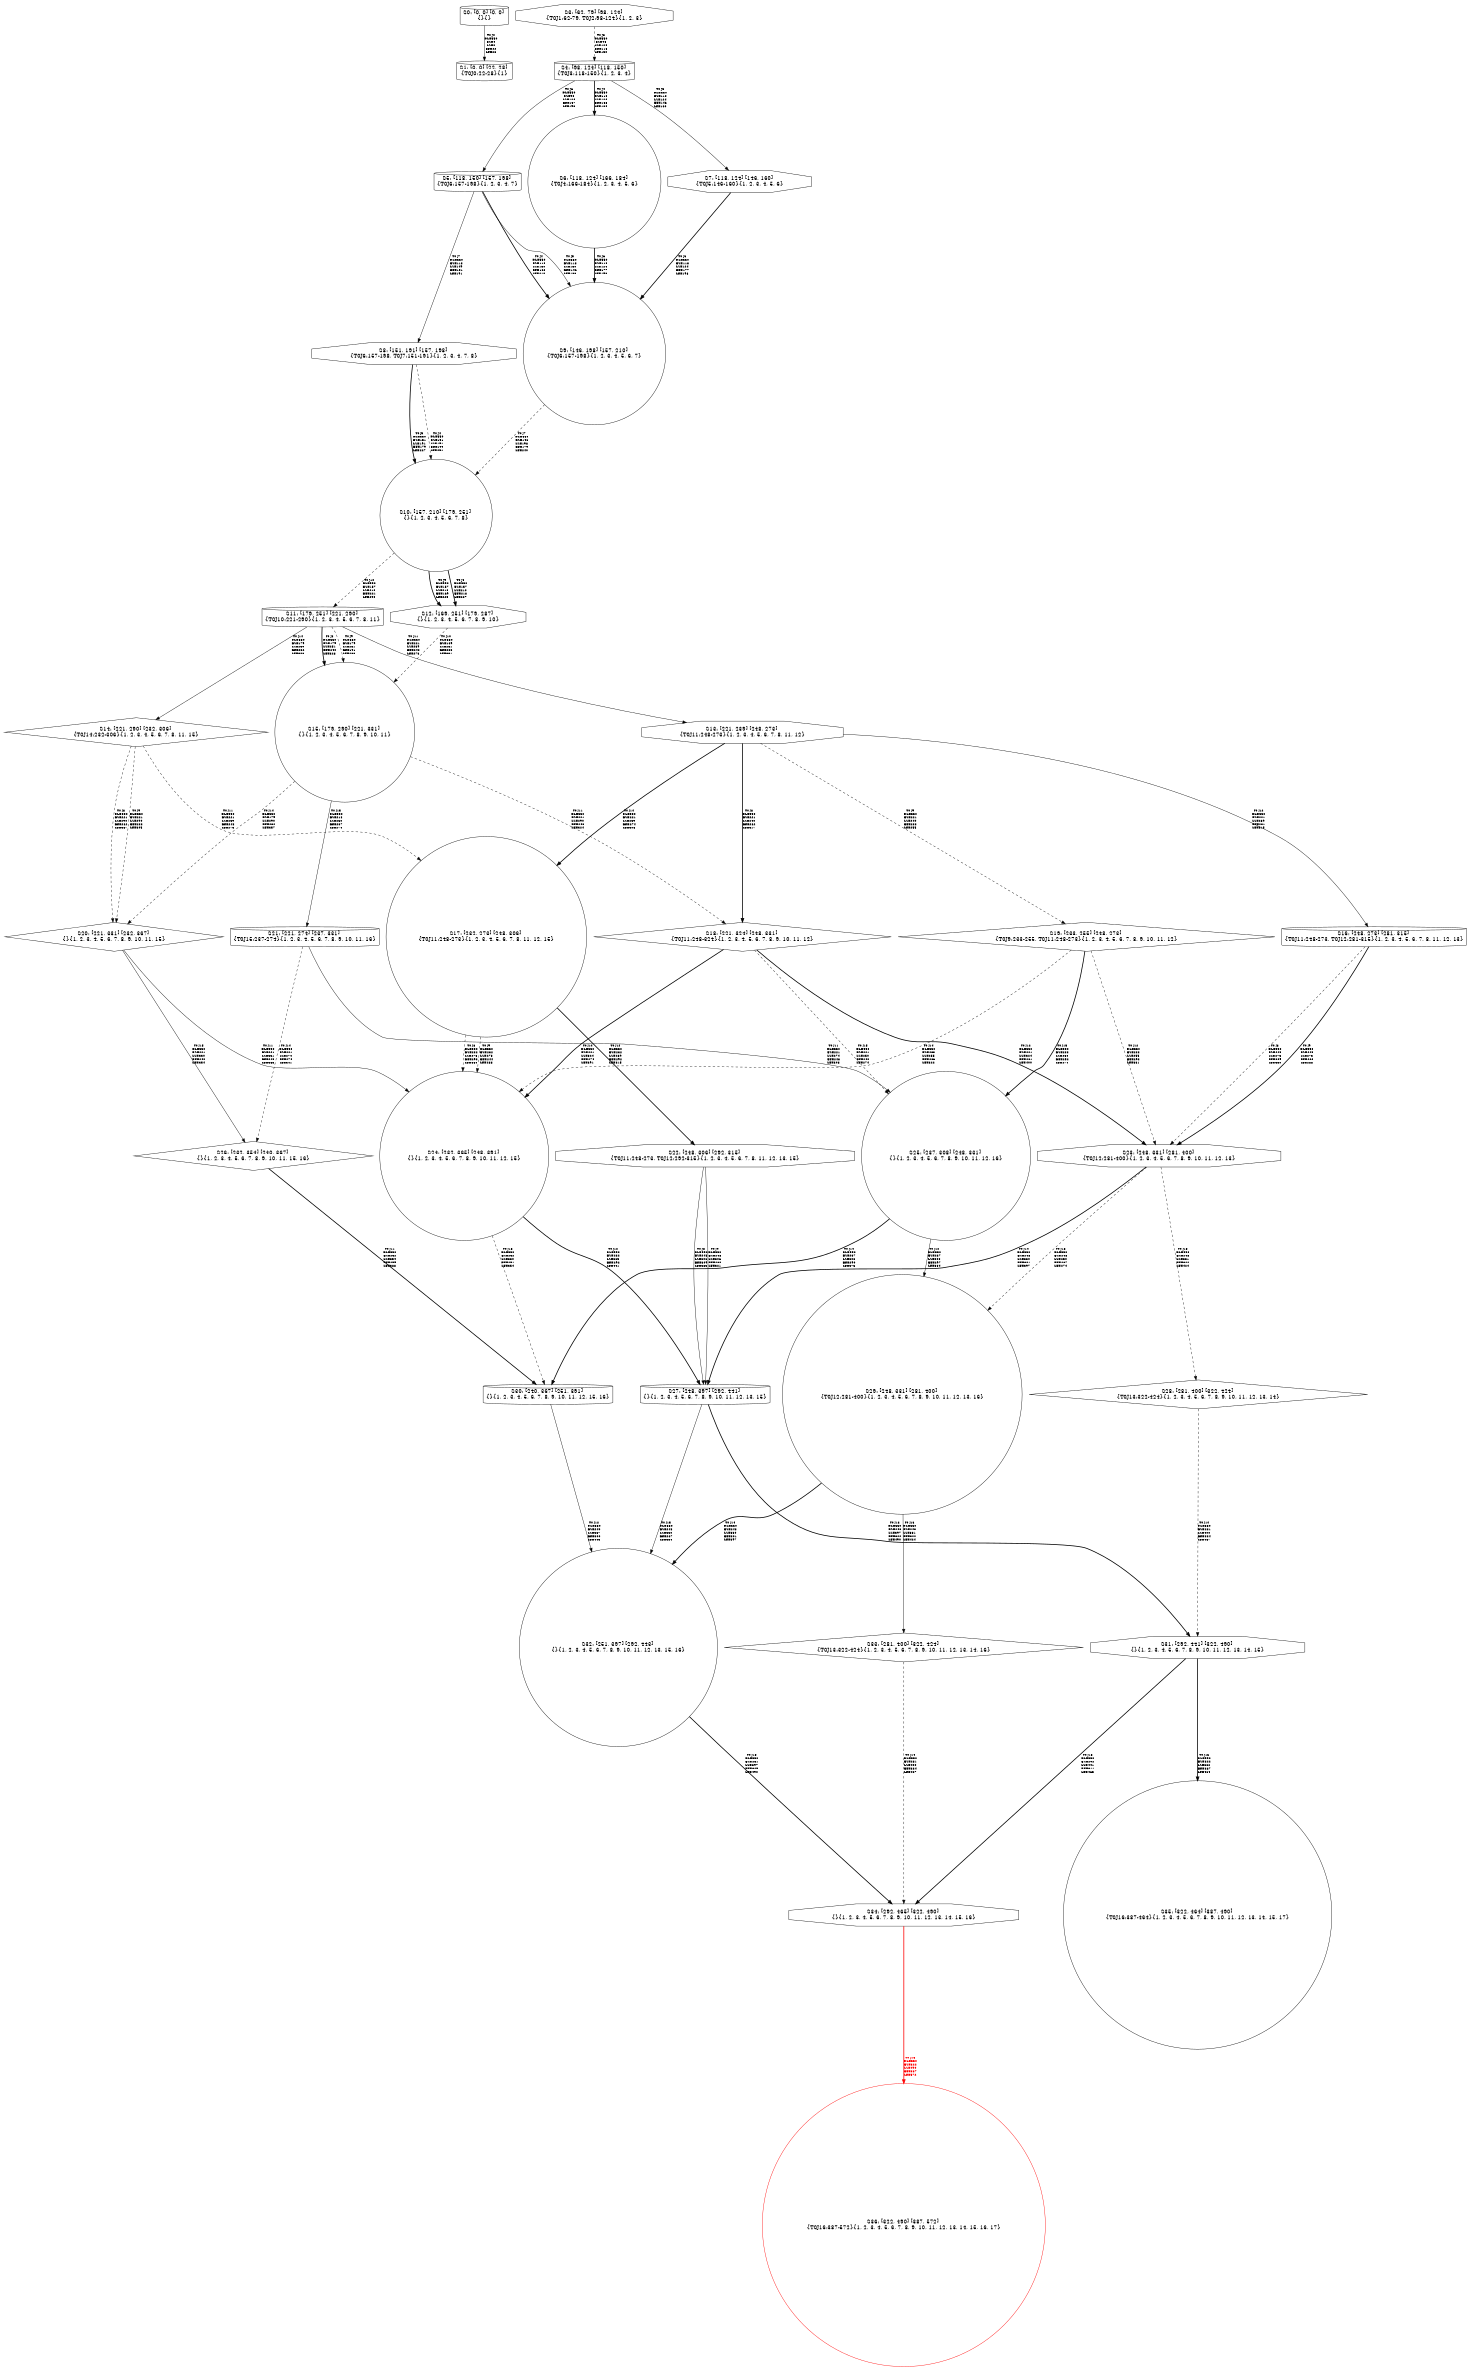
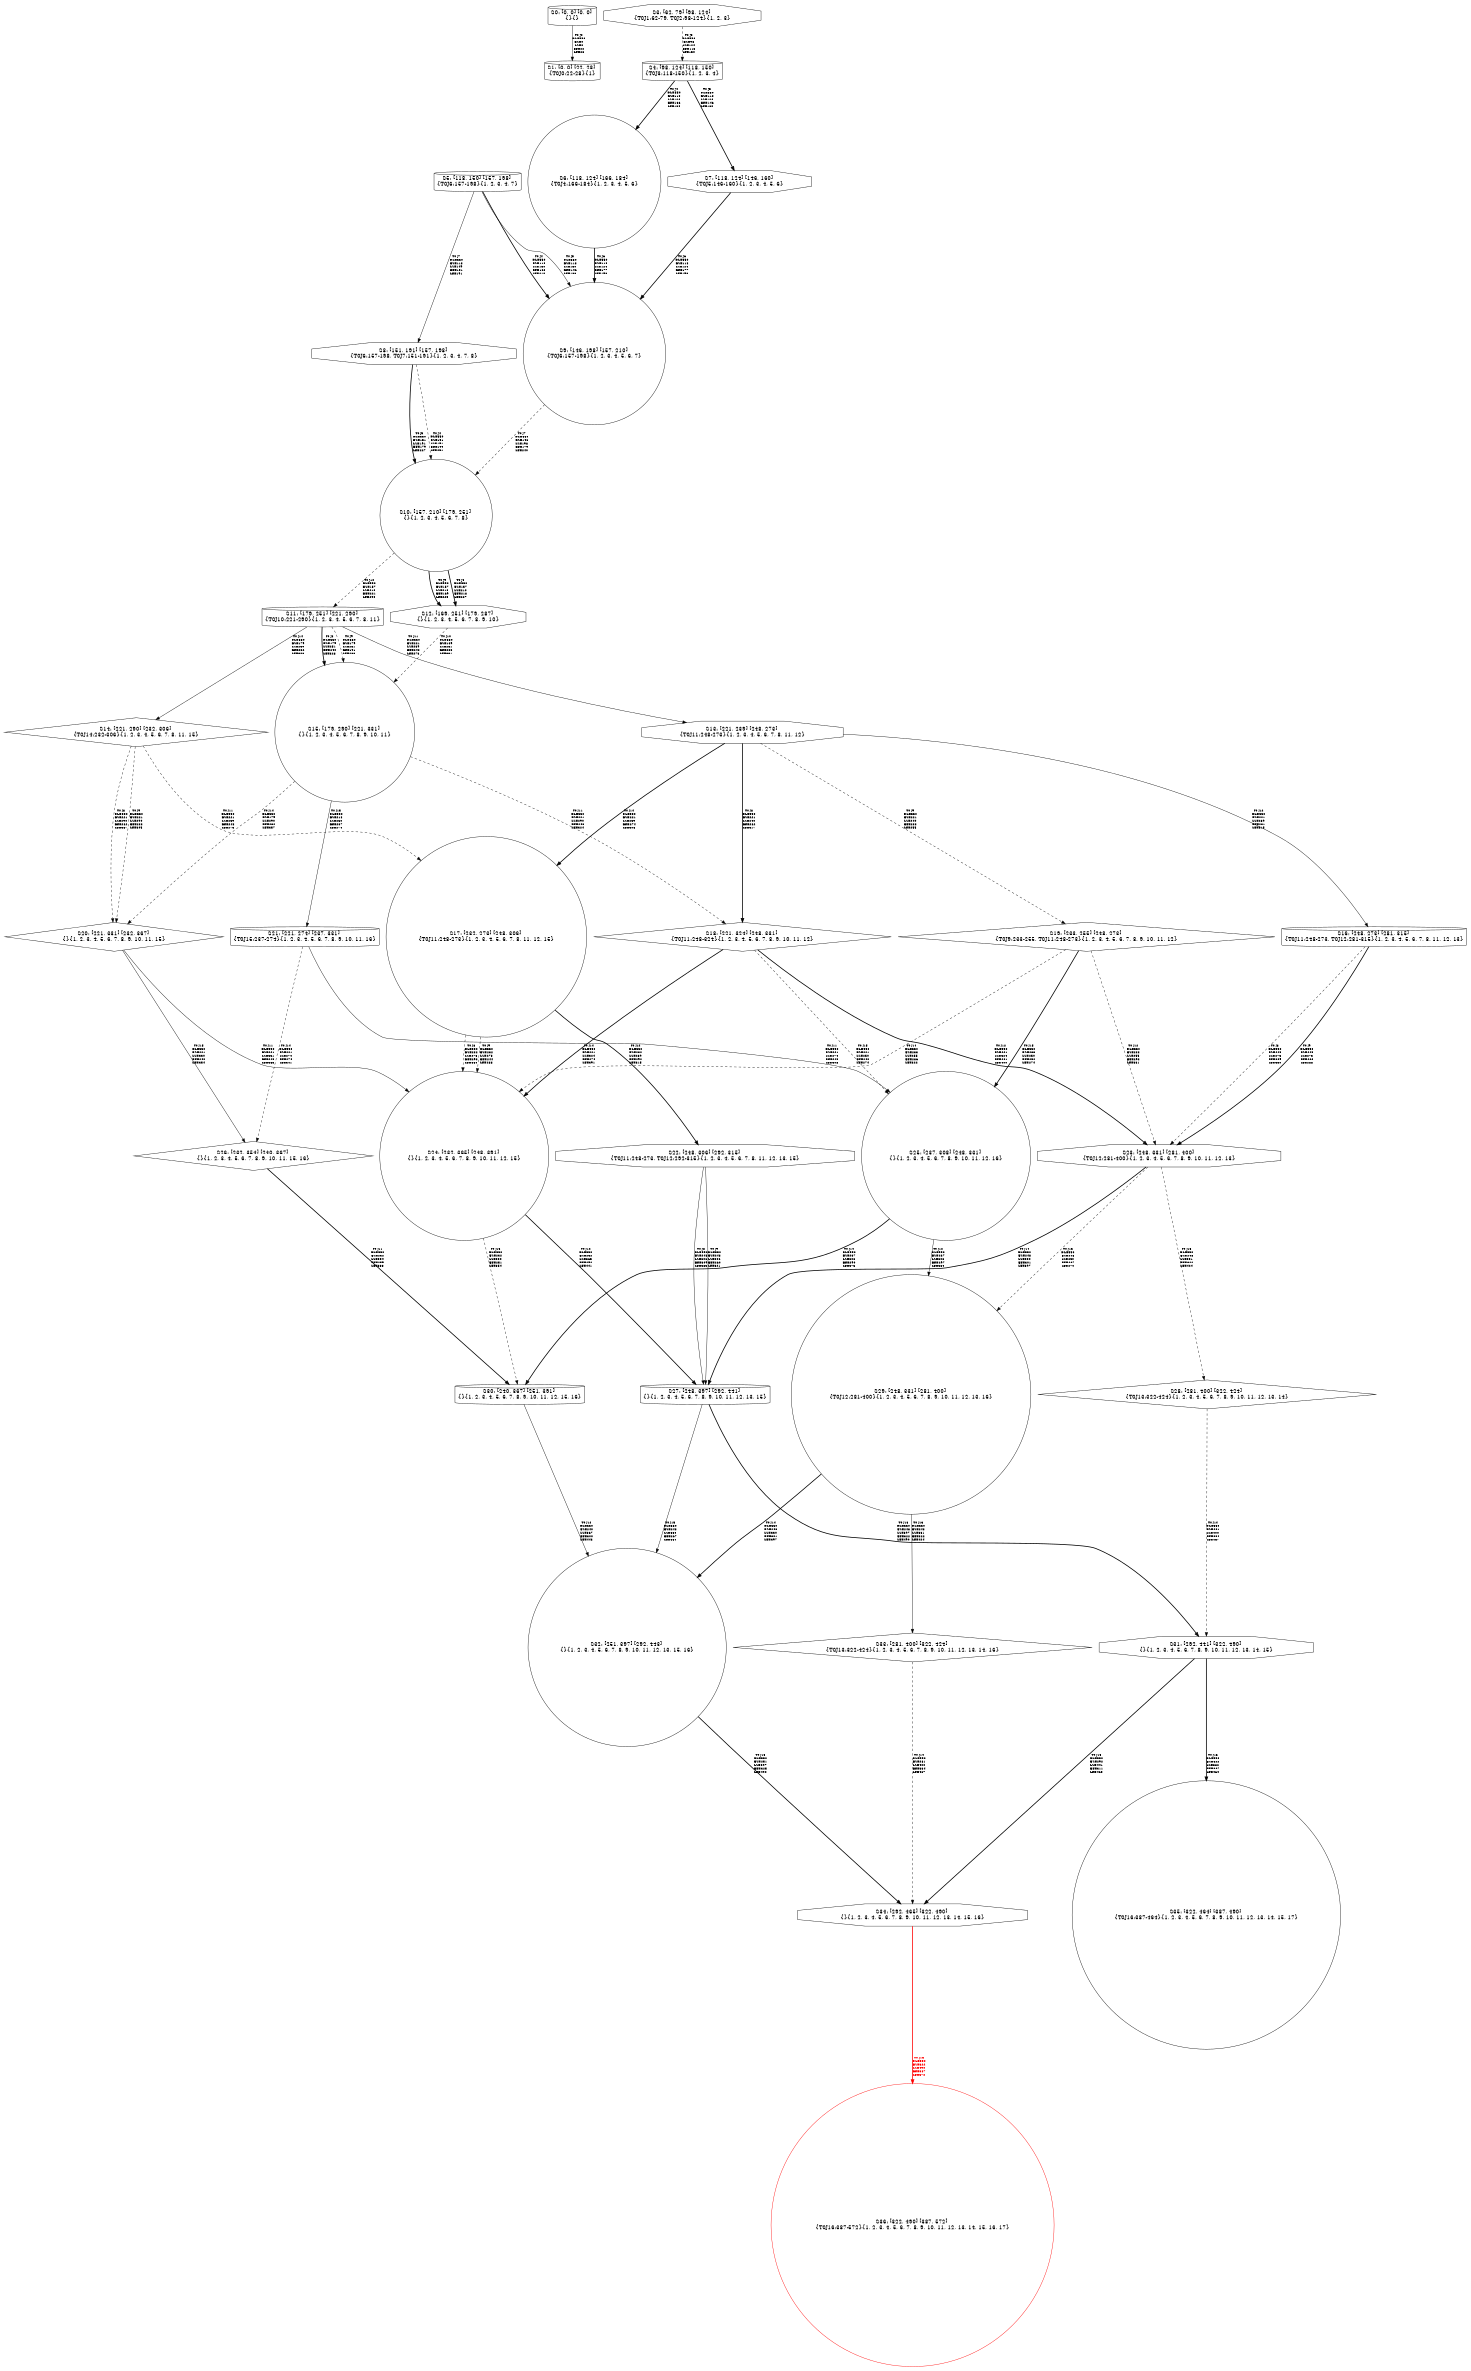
(523, 117) -> none
(672, 121) -> (710, 124)
